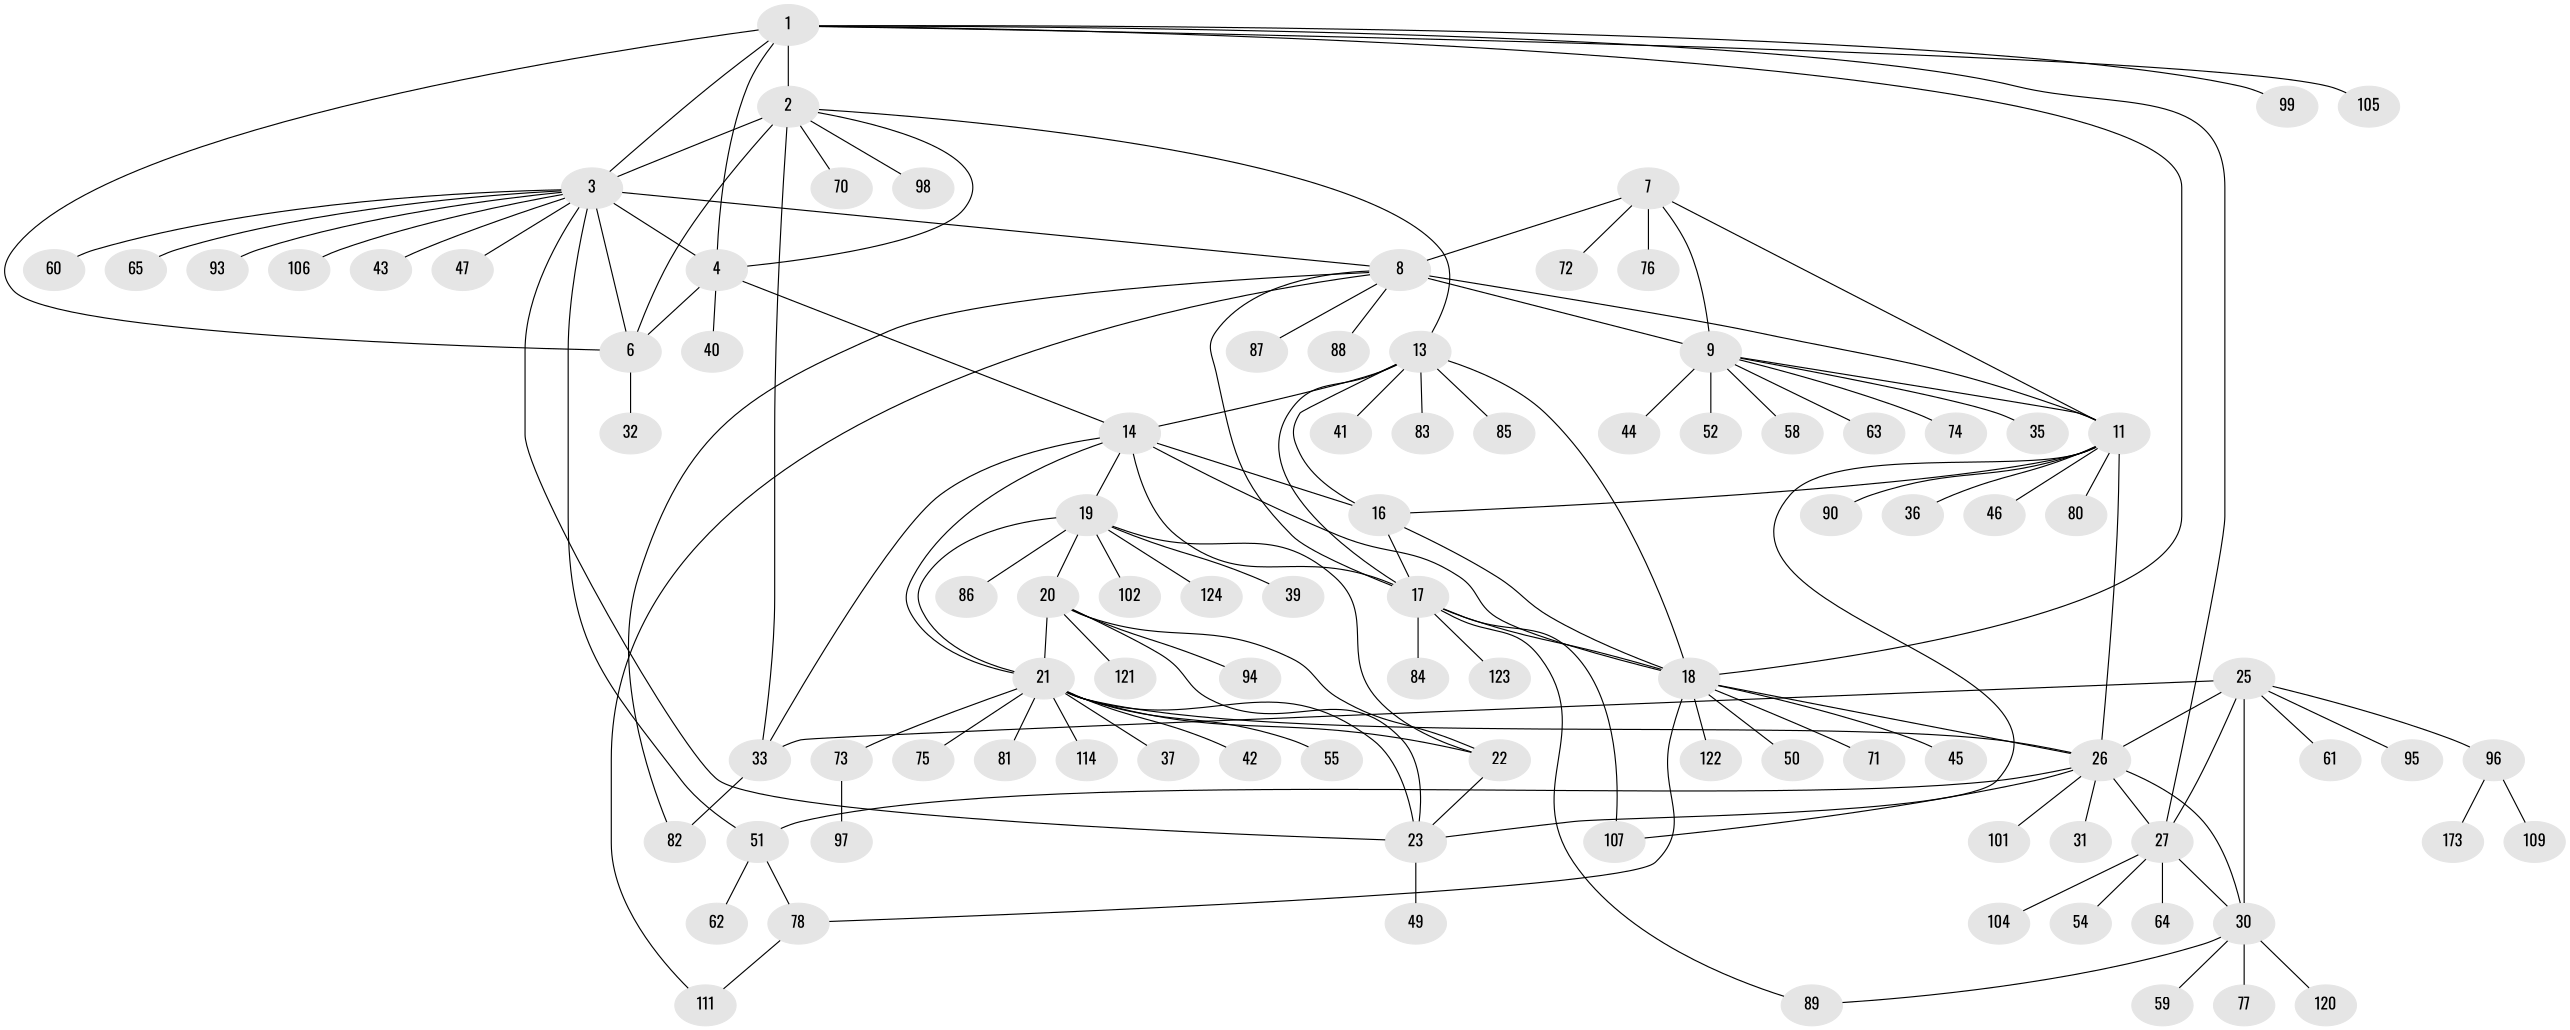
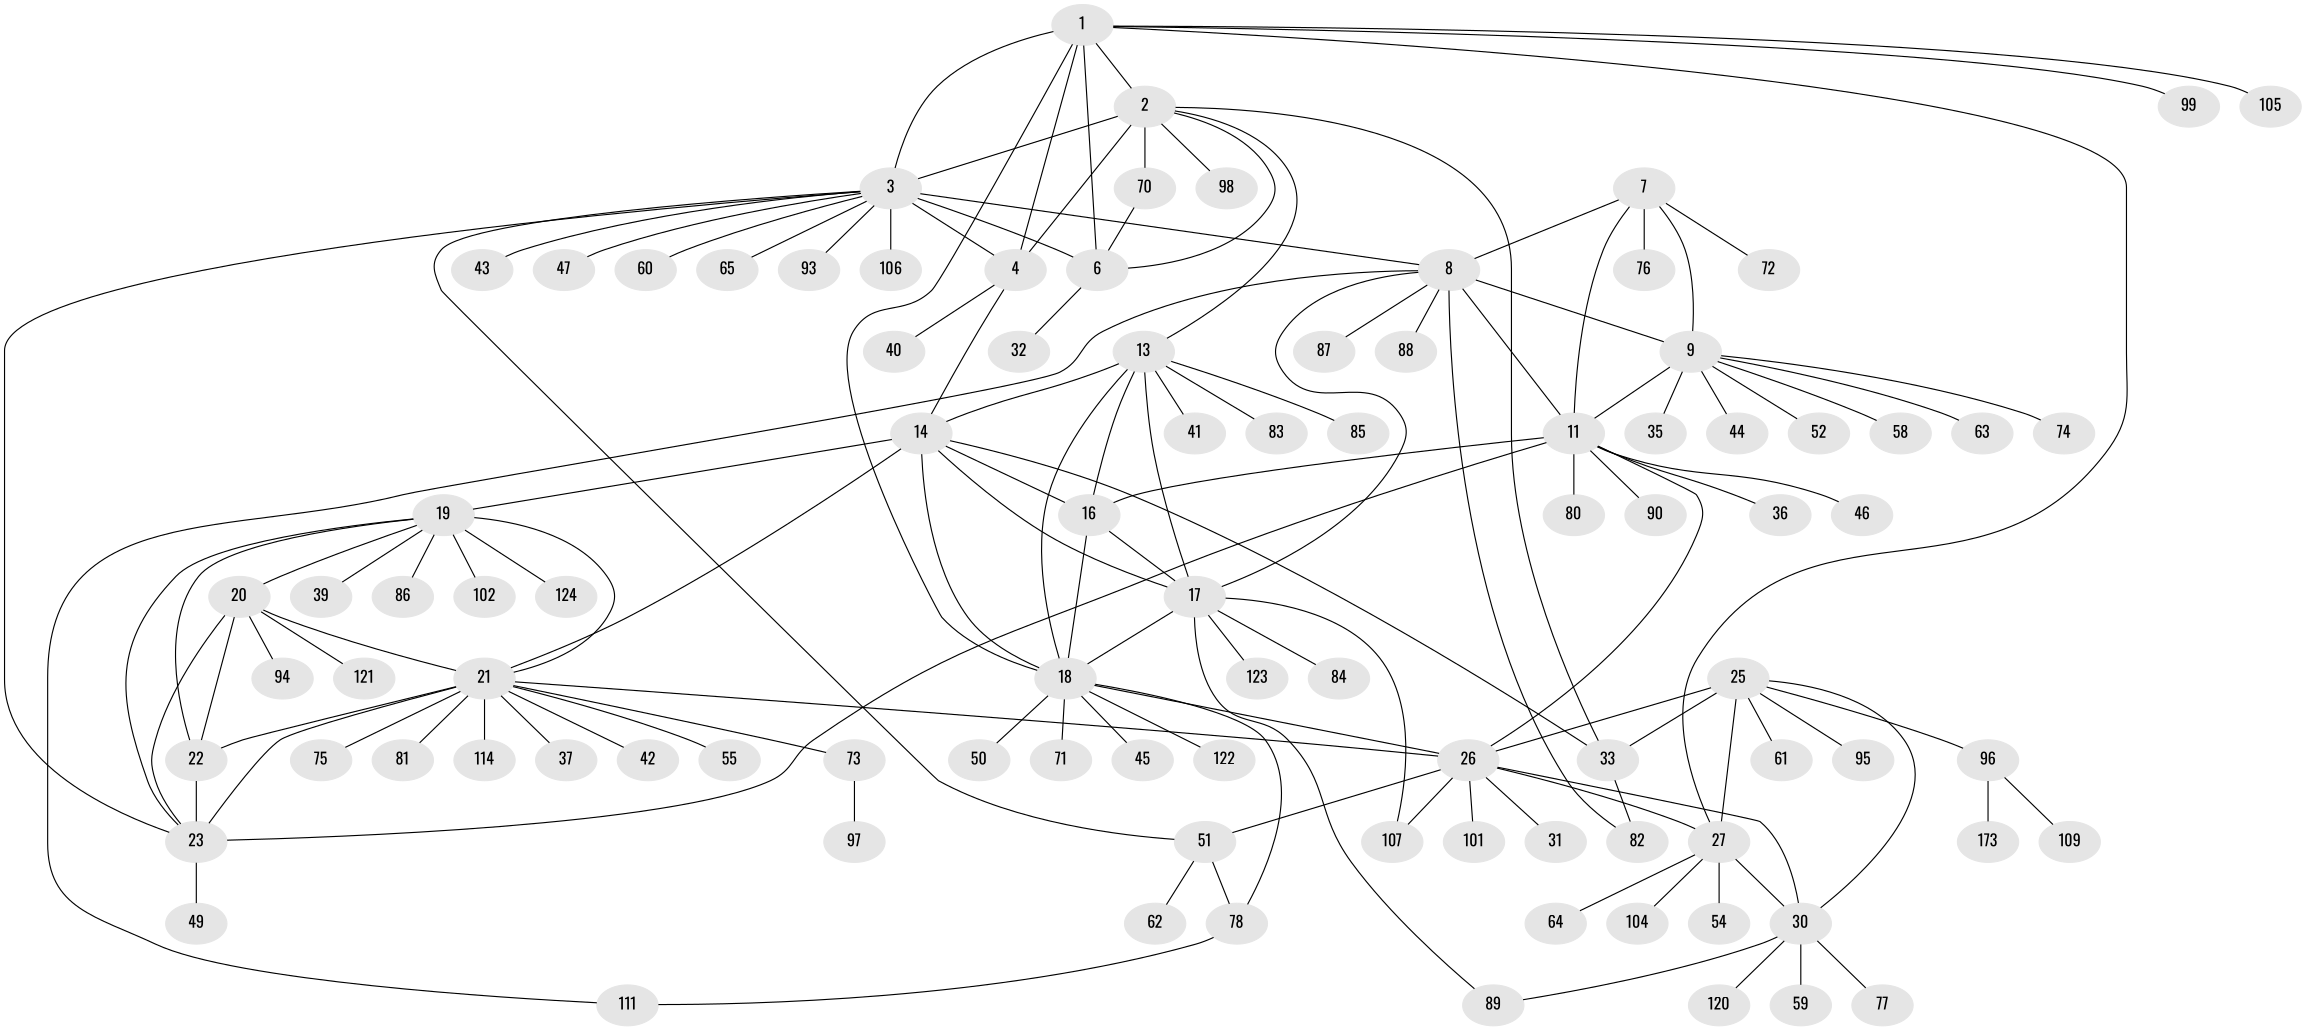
(674, 311) -> (1121, 230)
none -> (167, 587)
